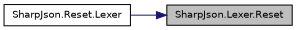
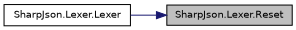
(67, 15) -> (67, 15)
